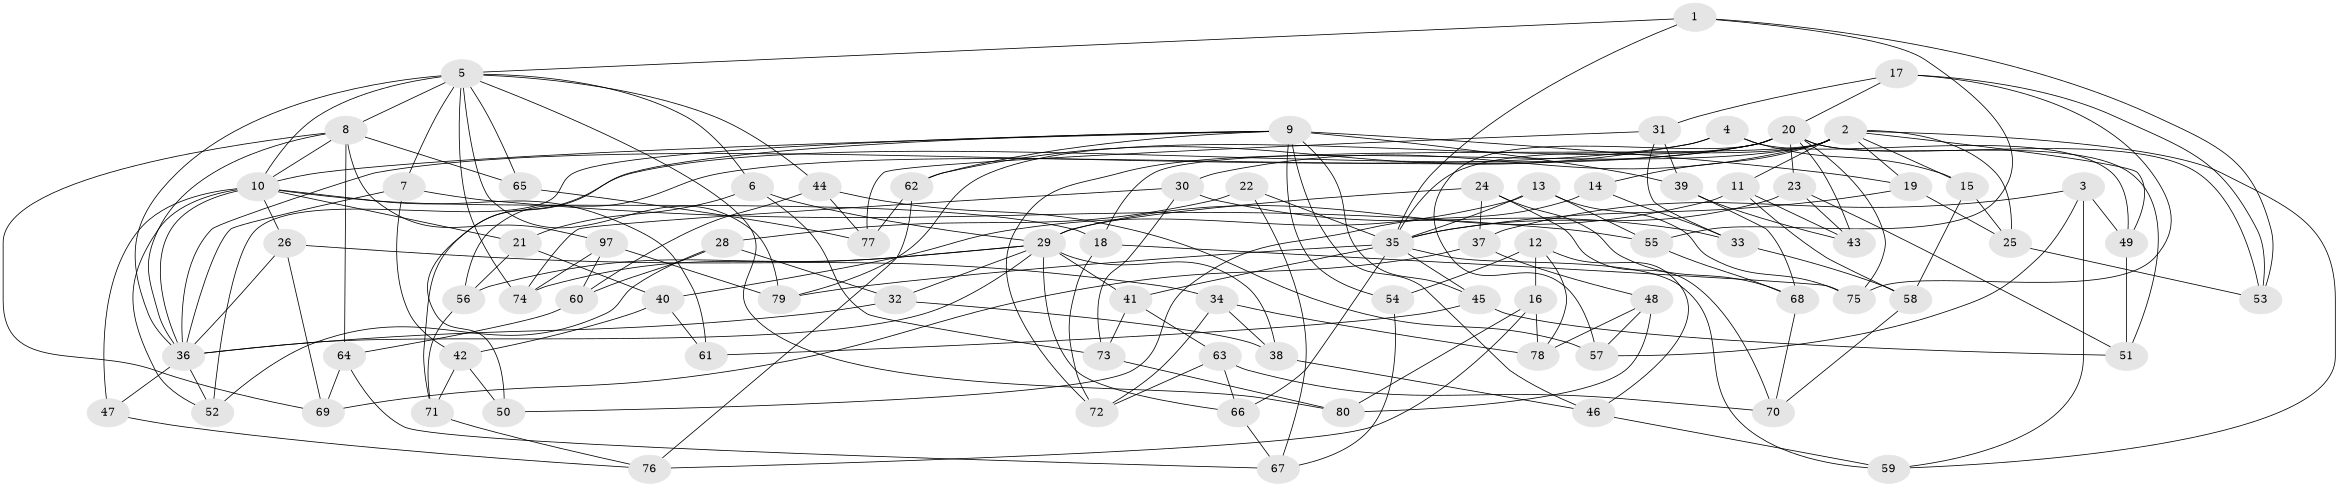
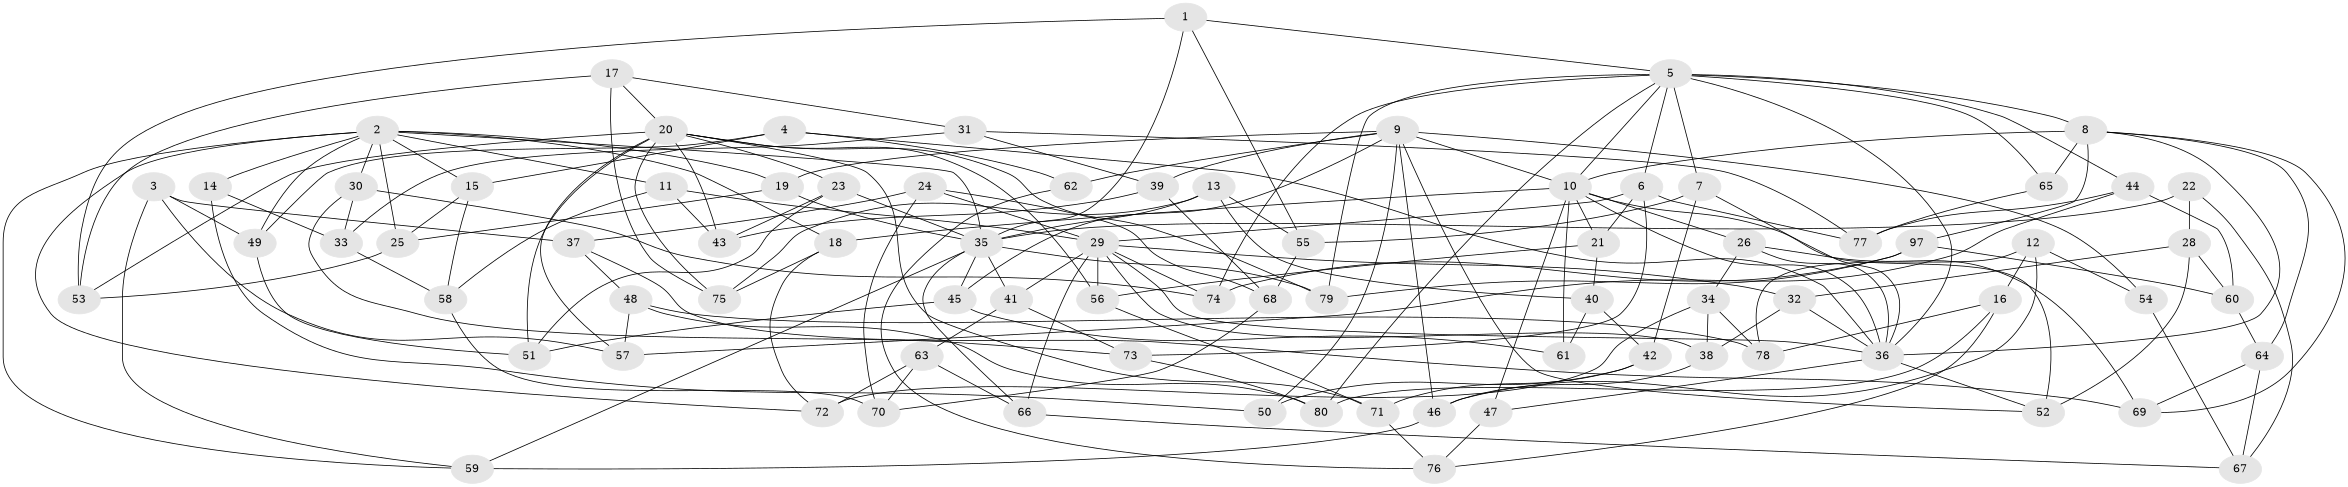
(890, 215) -> (1717, 211)
